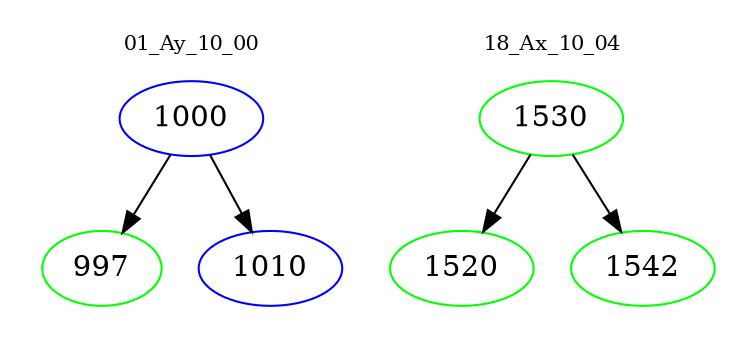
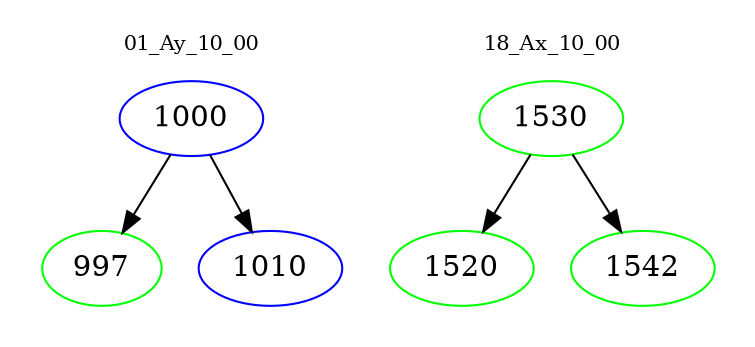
(552, 45) -> (552, 45)
